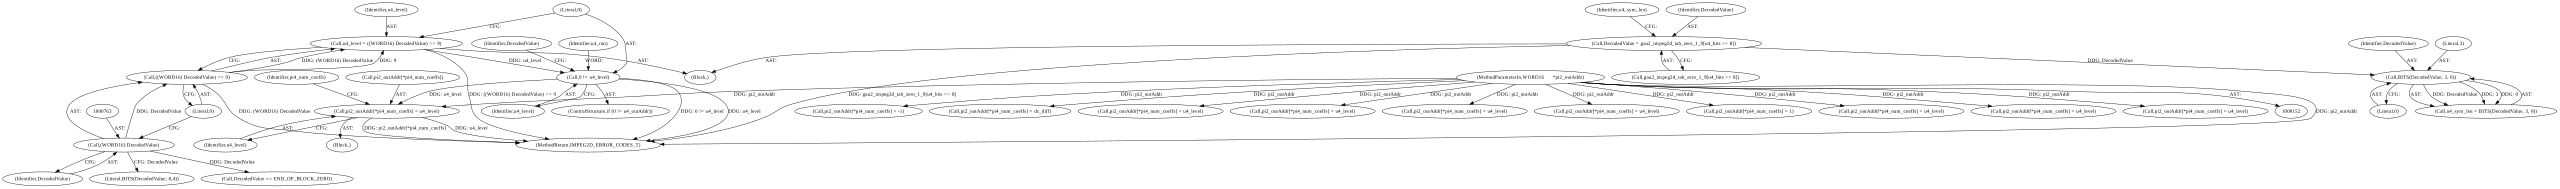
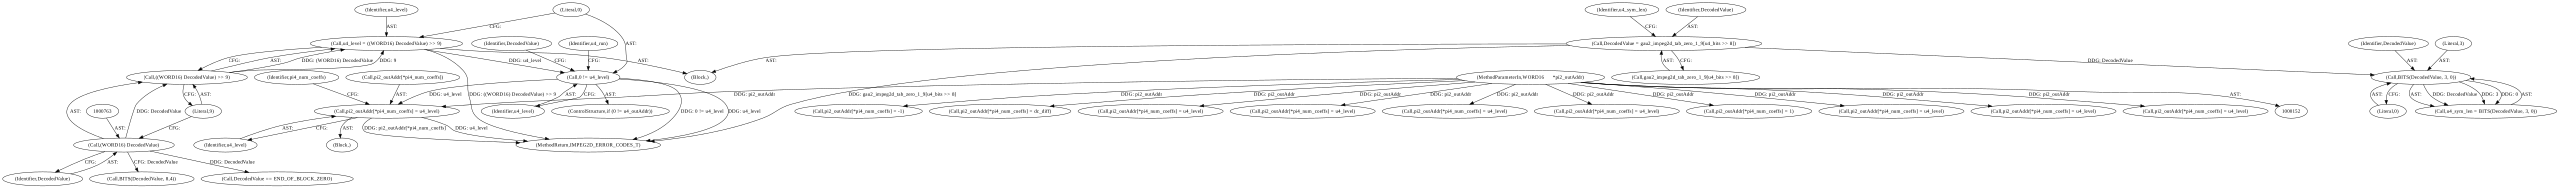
(595, 60) -> (595, 60)
(1863, 133) -> none
(351, 136) -> none
(142, 179) -> (142, 179)
